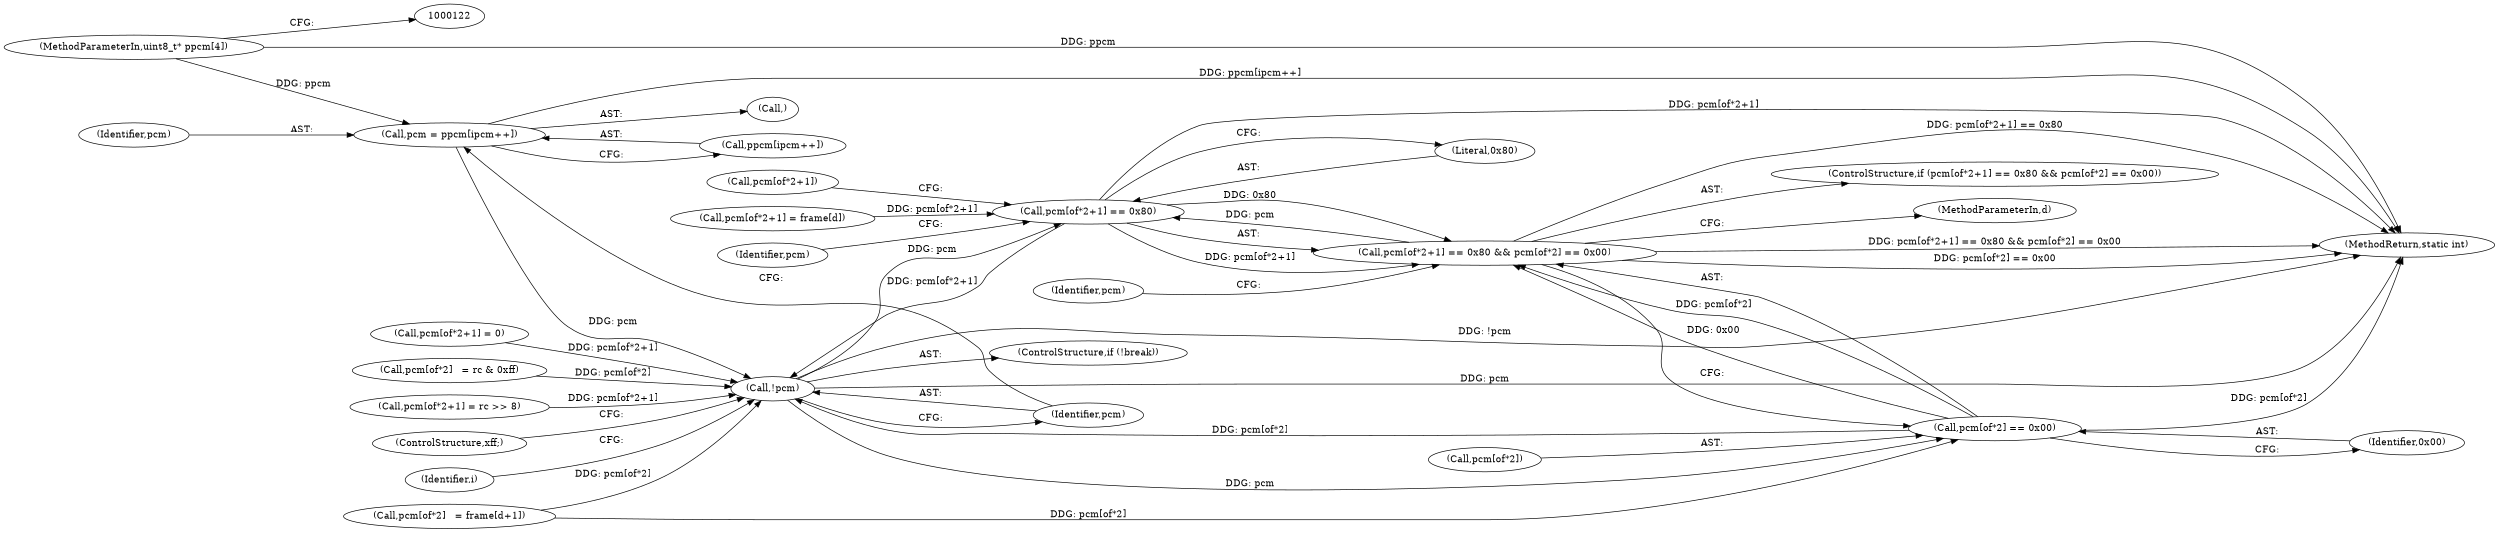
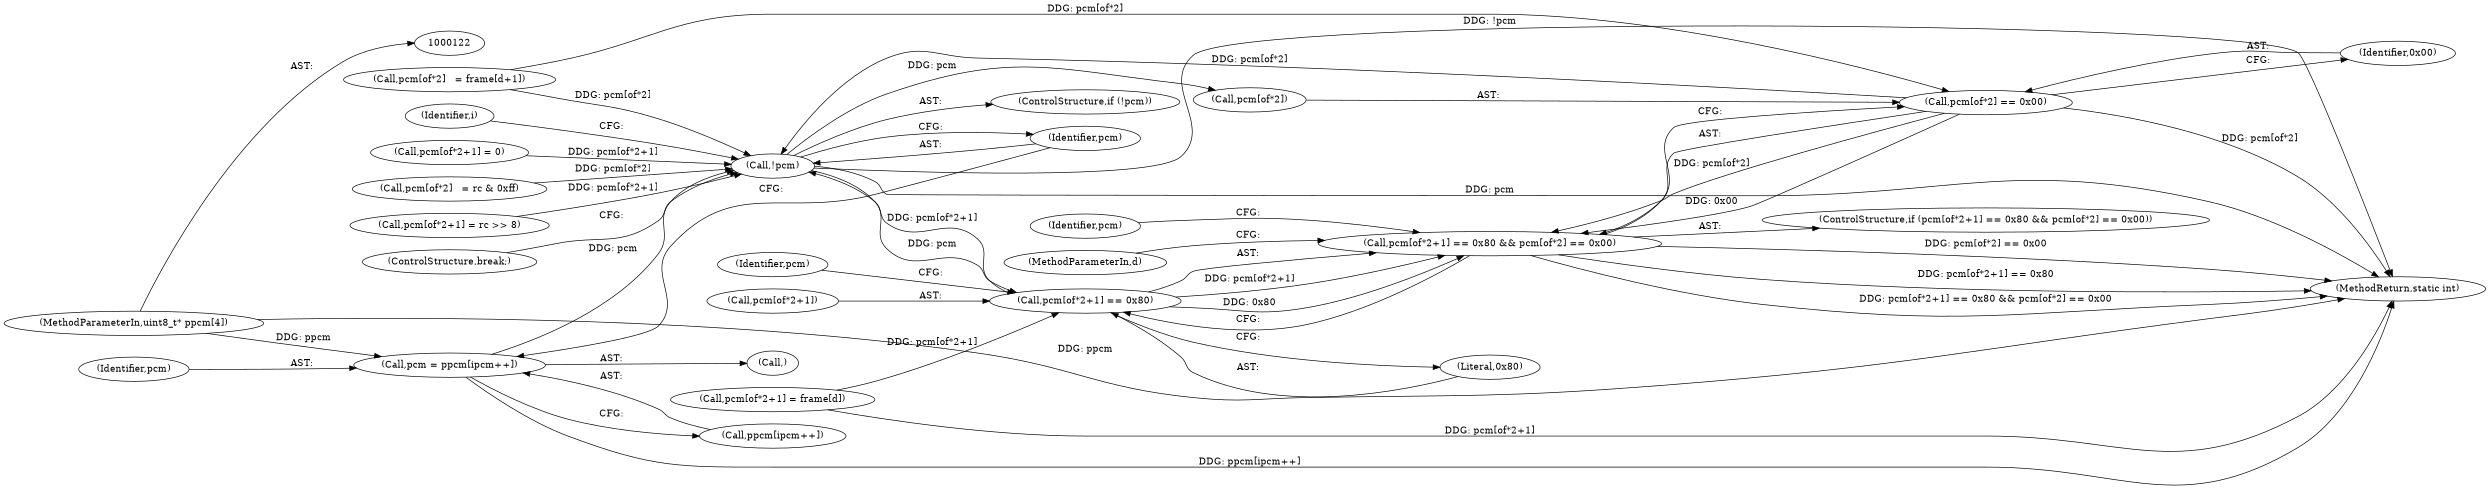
(304, 23) -> (304, 66)
(1749, 110) -> (1638, 436)
(932, 189) -> (932, 296)
(1250, 215) -> (1250, 320)
(1750, 229) -> (1227, 243)
(1088, 353) -> (1085, 102)
(450, 443) -> (450, 262)
(1355, 489) -> (988, 69)
